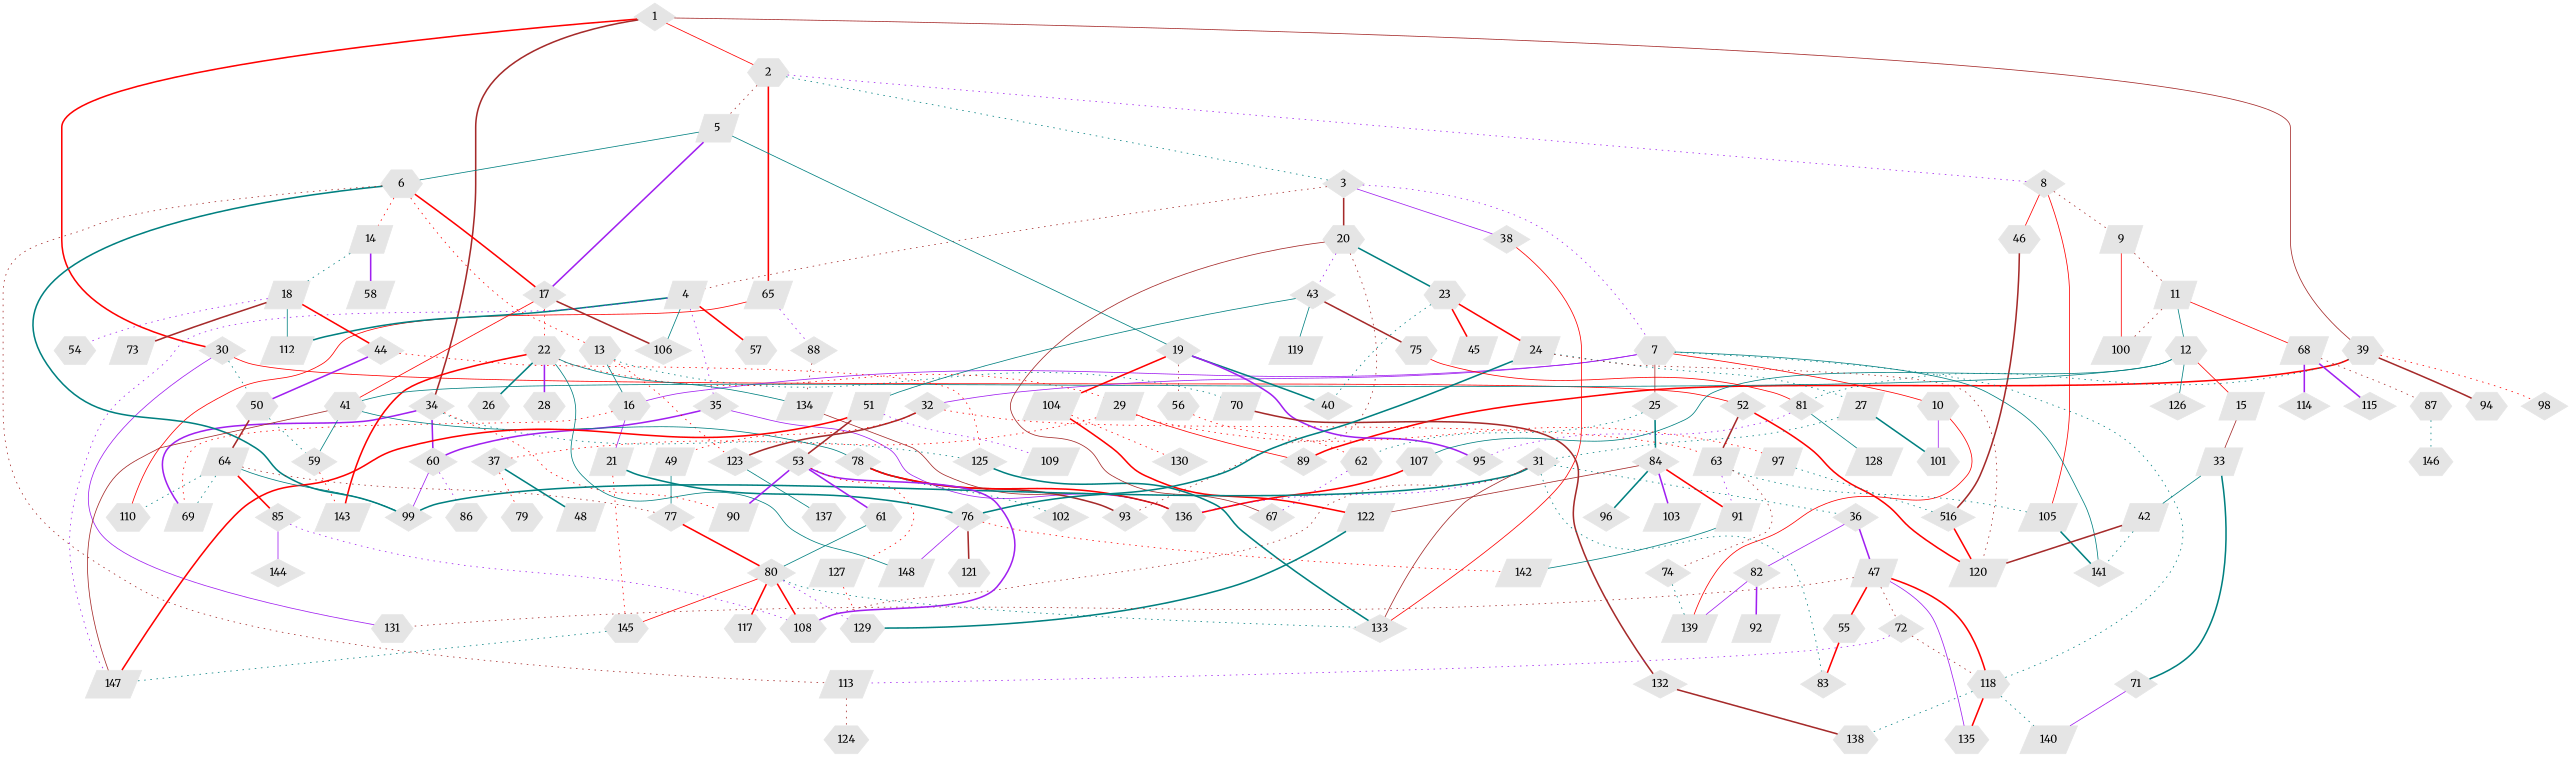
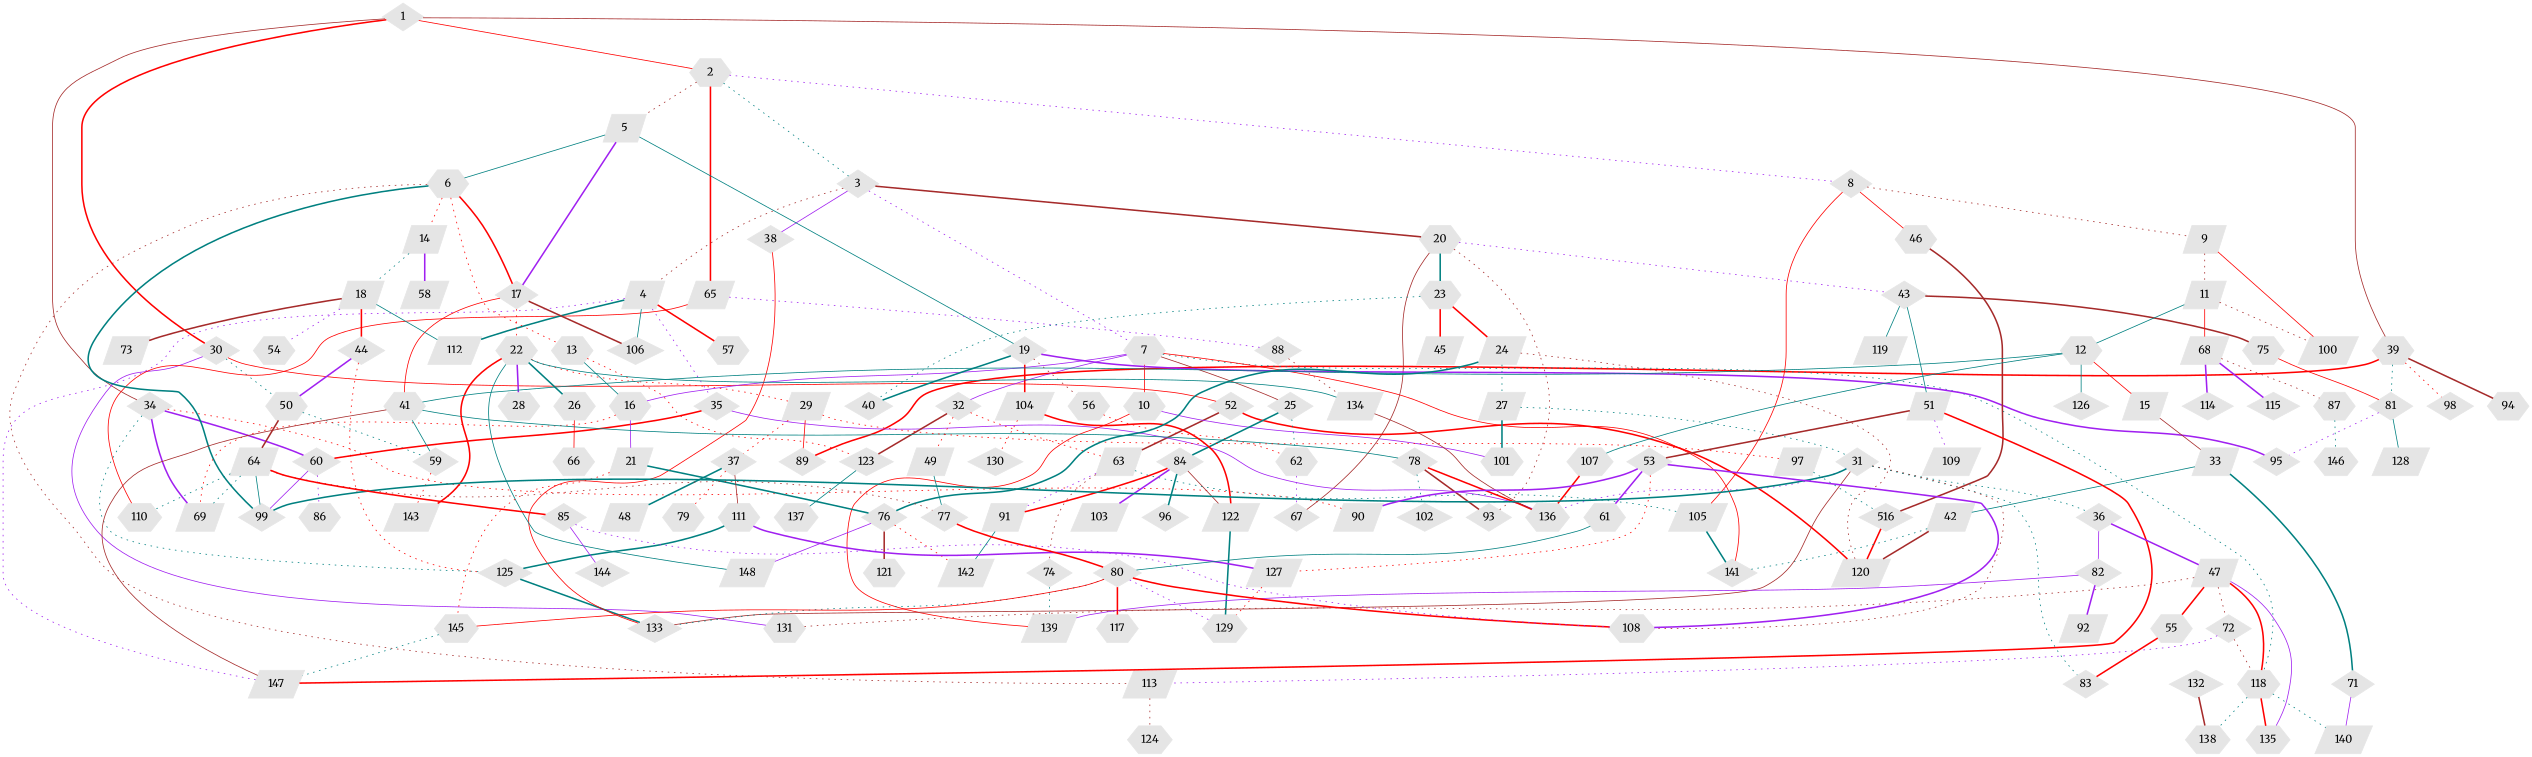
(476, 158) -> (60, 97)
(1986, 392) -> (1472, 420)
(1237, 406) -> none
(514, 437) -> (518, 437)
none -> (574, 462)
none -> (739, 517)
